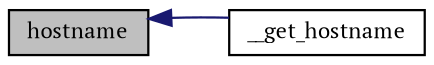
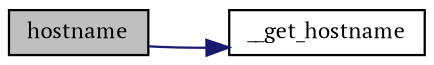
(200, 17) -> (177, 47)
